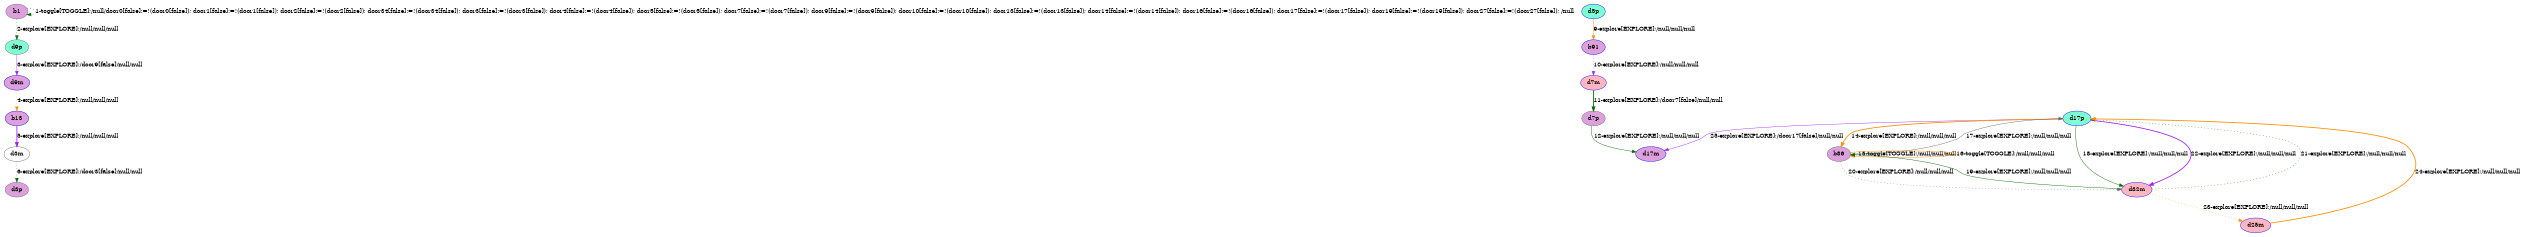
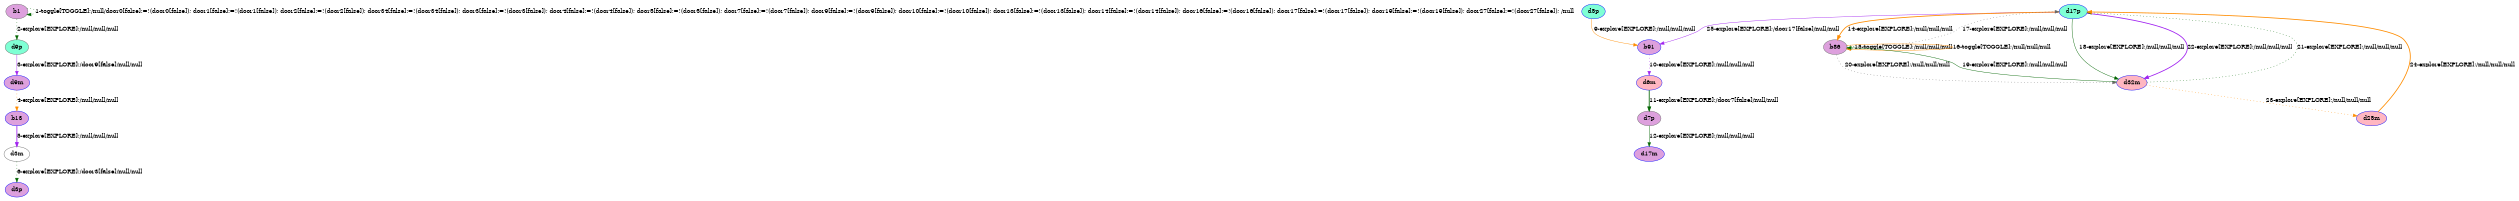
(1593, 83) -> (1649, 83)
(1864, 123) -> (1860, 16)
(1956, 140) -> (1952, 33)
(17, 190) -> (17, 190)
